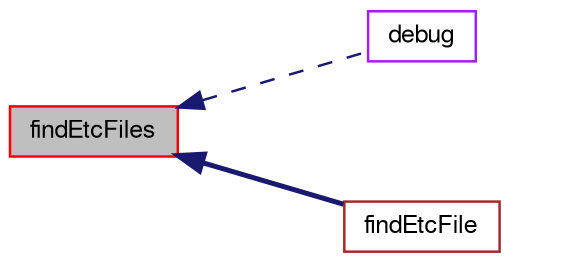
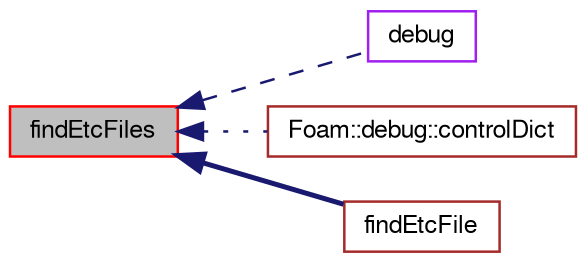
none -> (422, 131)
